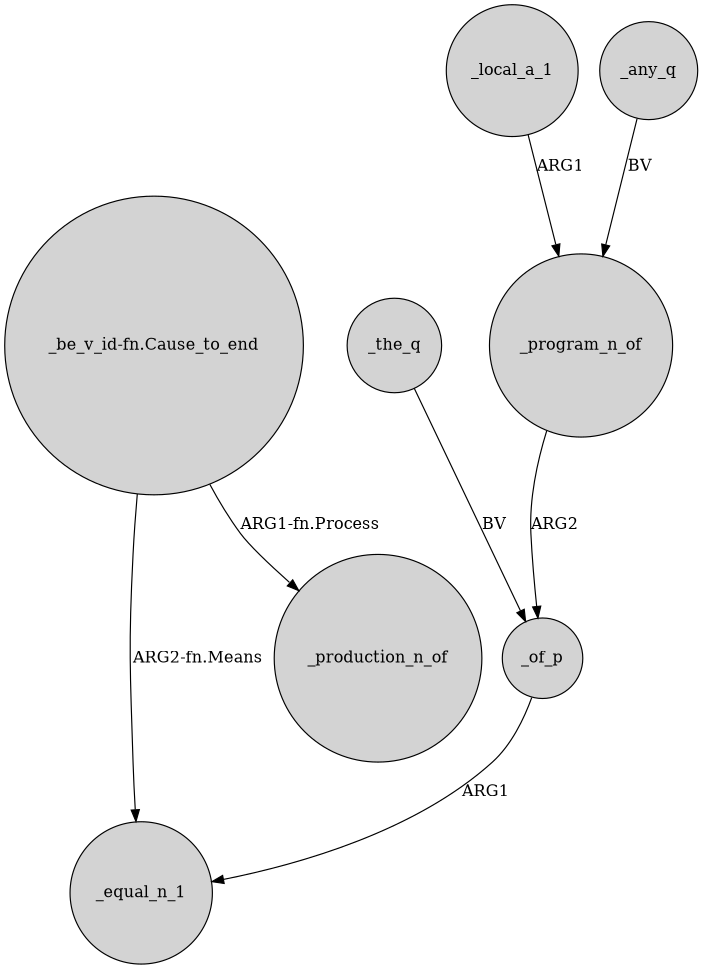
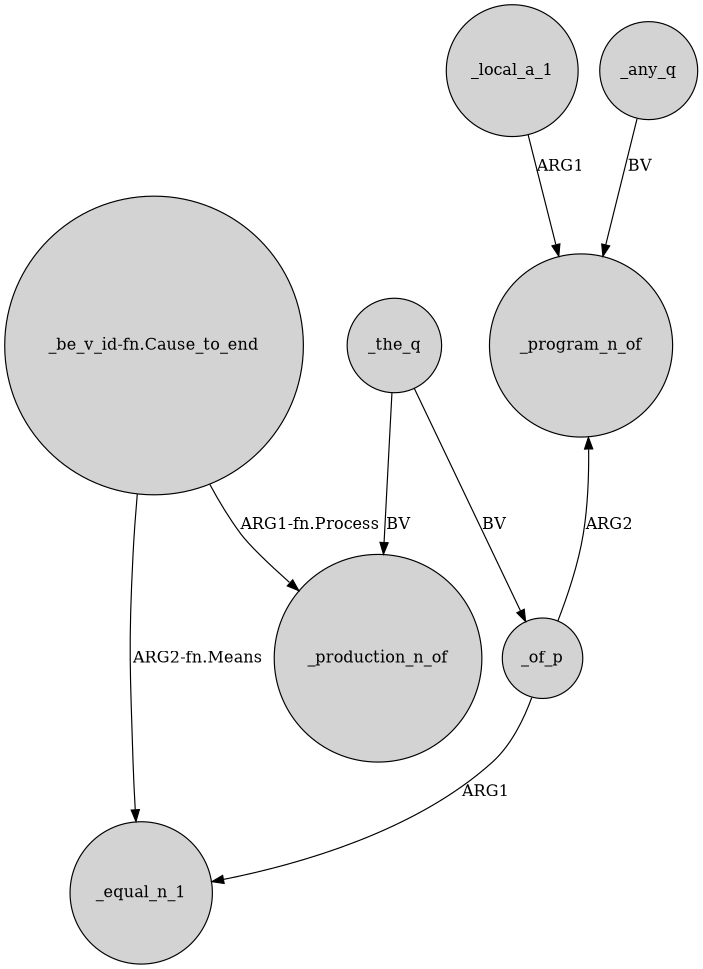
none -> (388, 467)
(531, 518) -> (583, 537)
